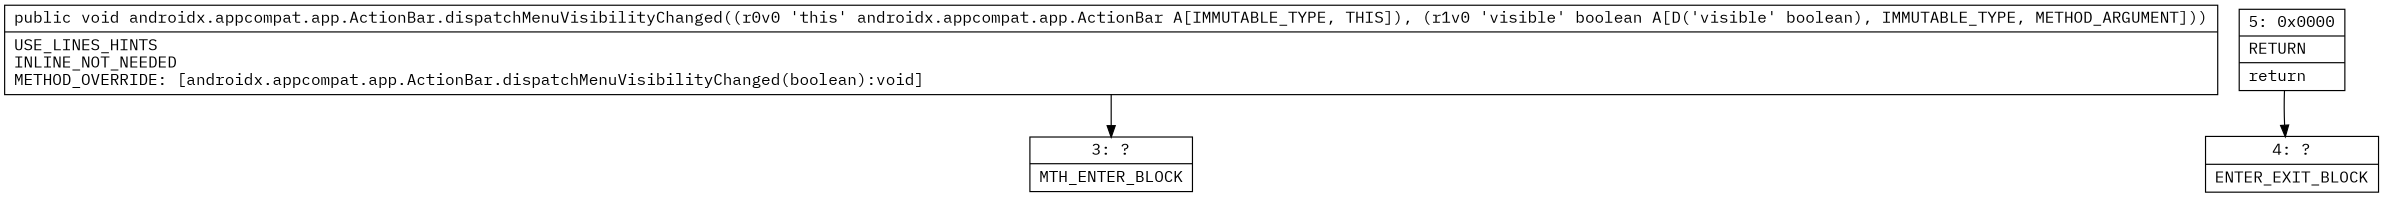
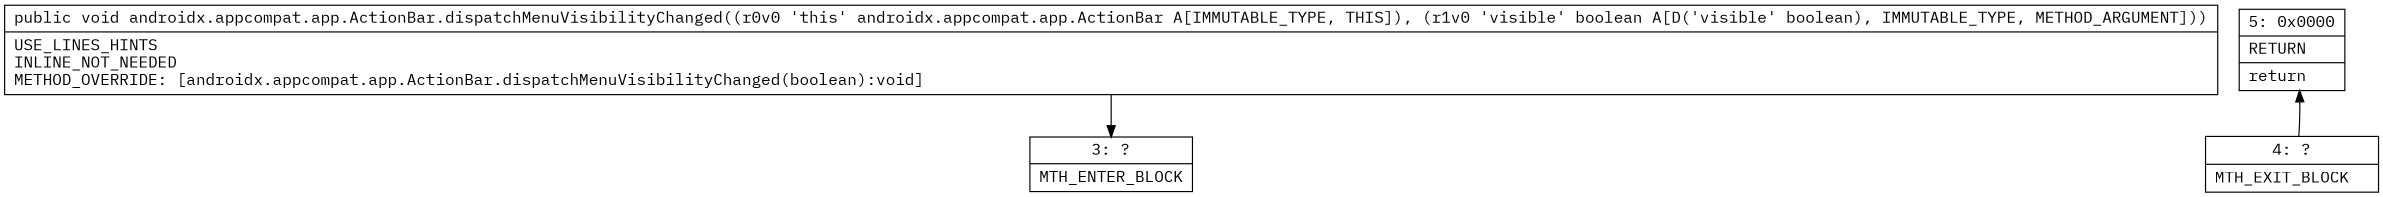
(2284, 108) -> (2300, 119)
(2292, 178) -> (2282, 178)
